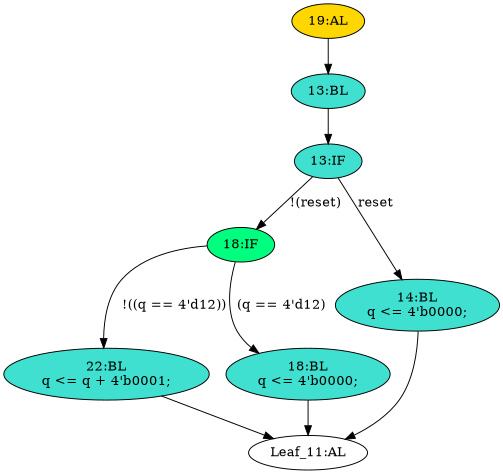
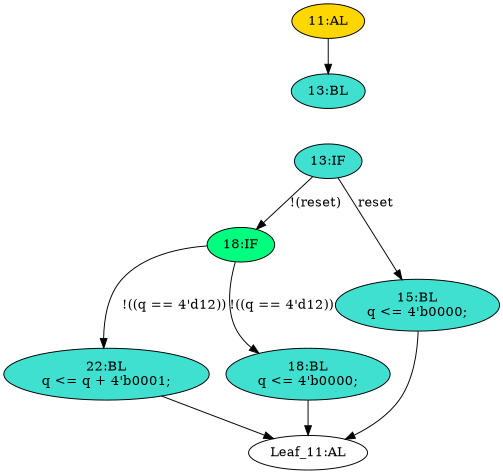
(328, 21) -> (328, 21)
(328, 121) -> none
(282, 305) -> (282, 305)
(417, 305) -> (417, 305)
